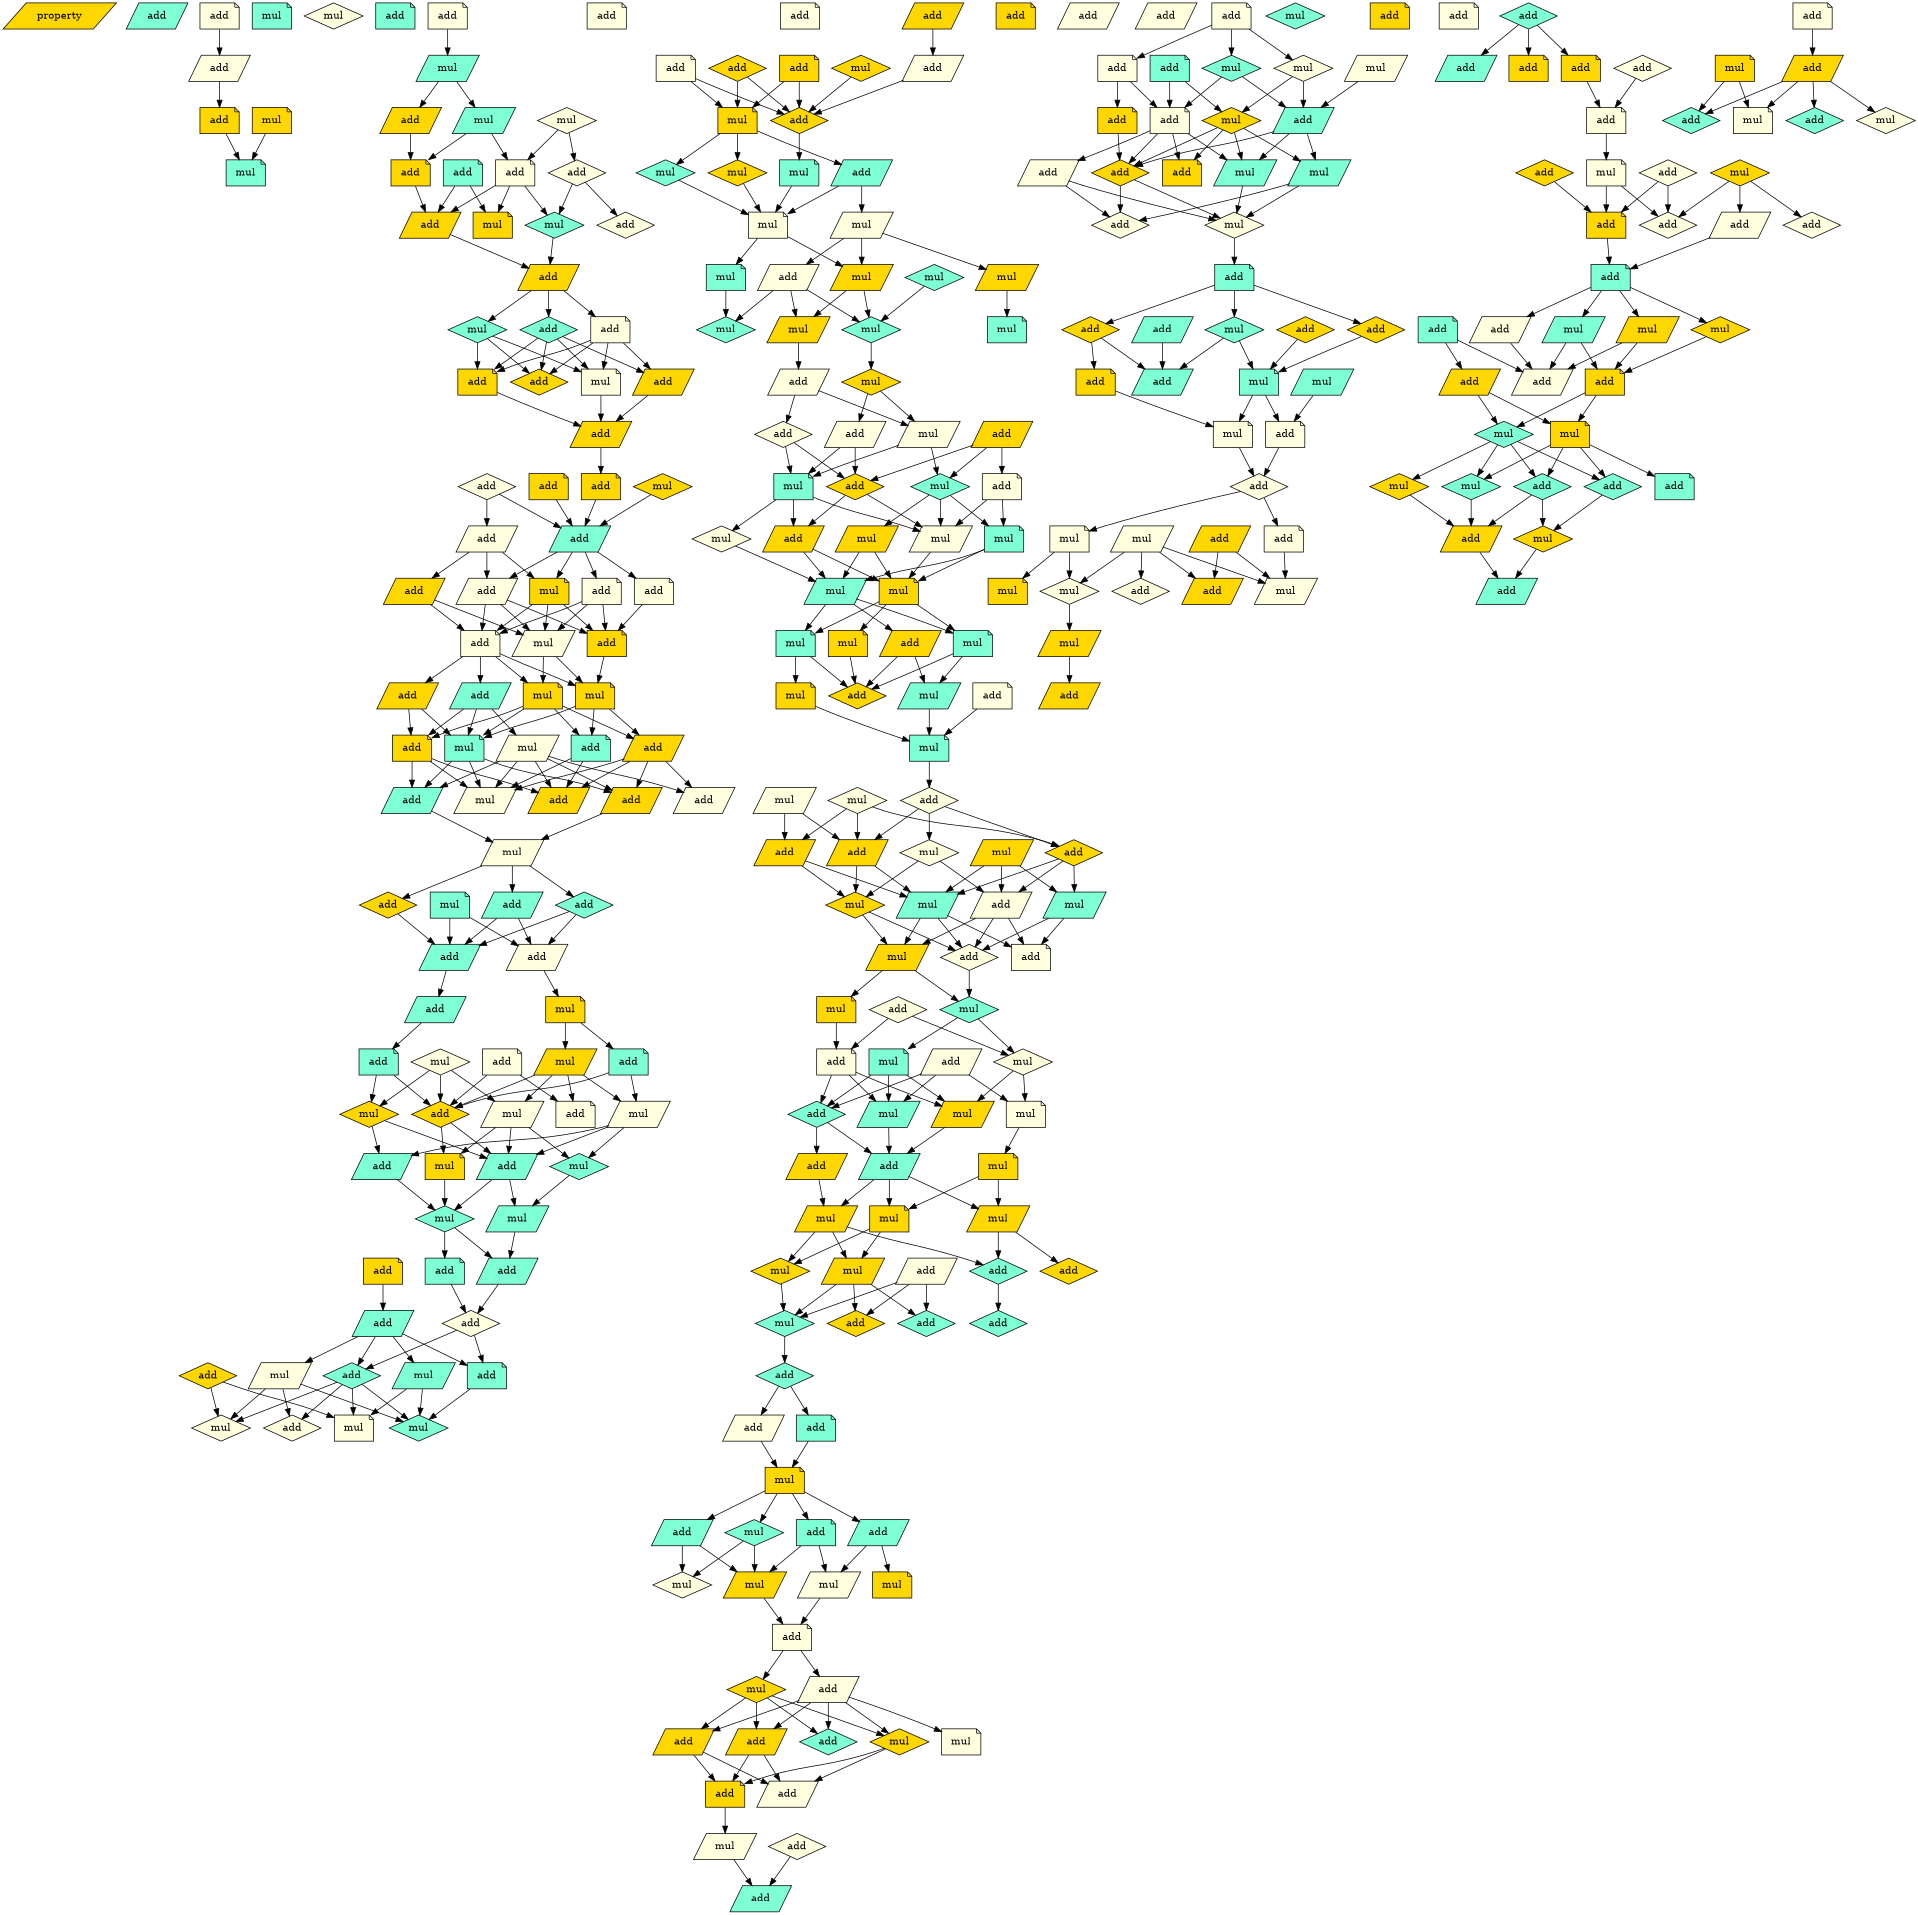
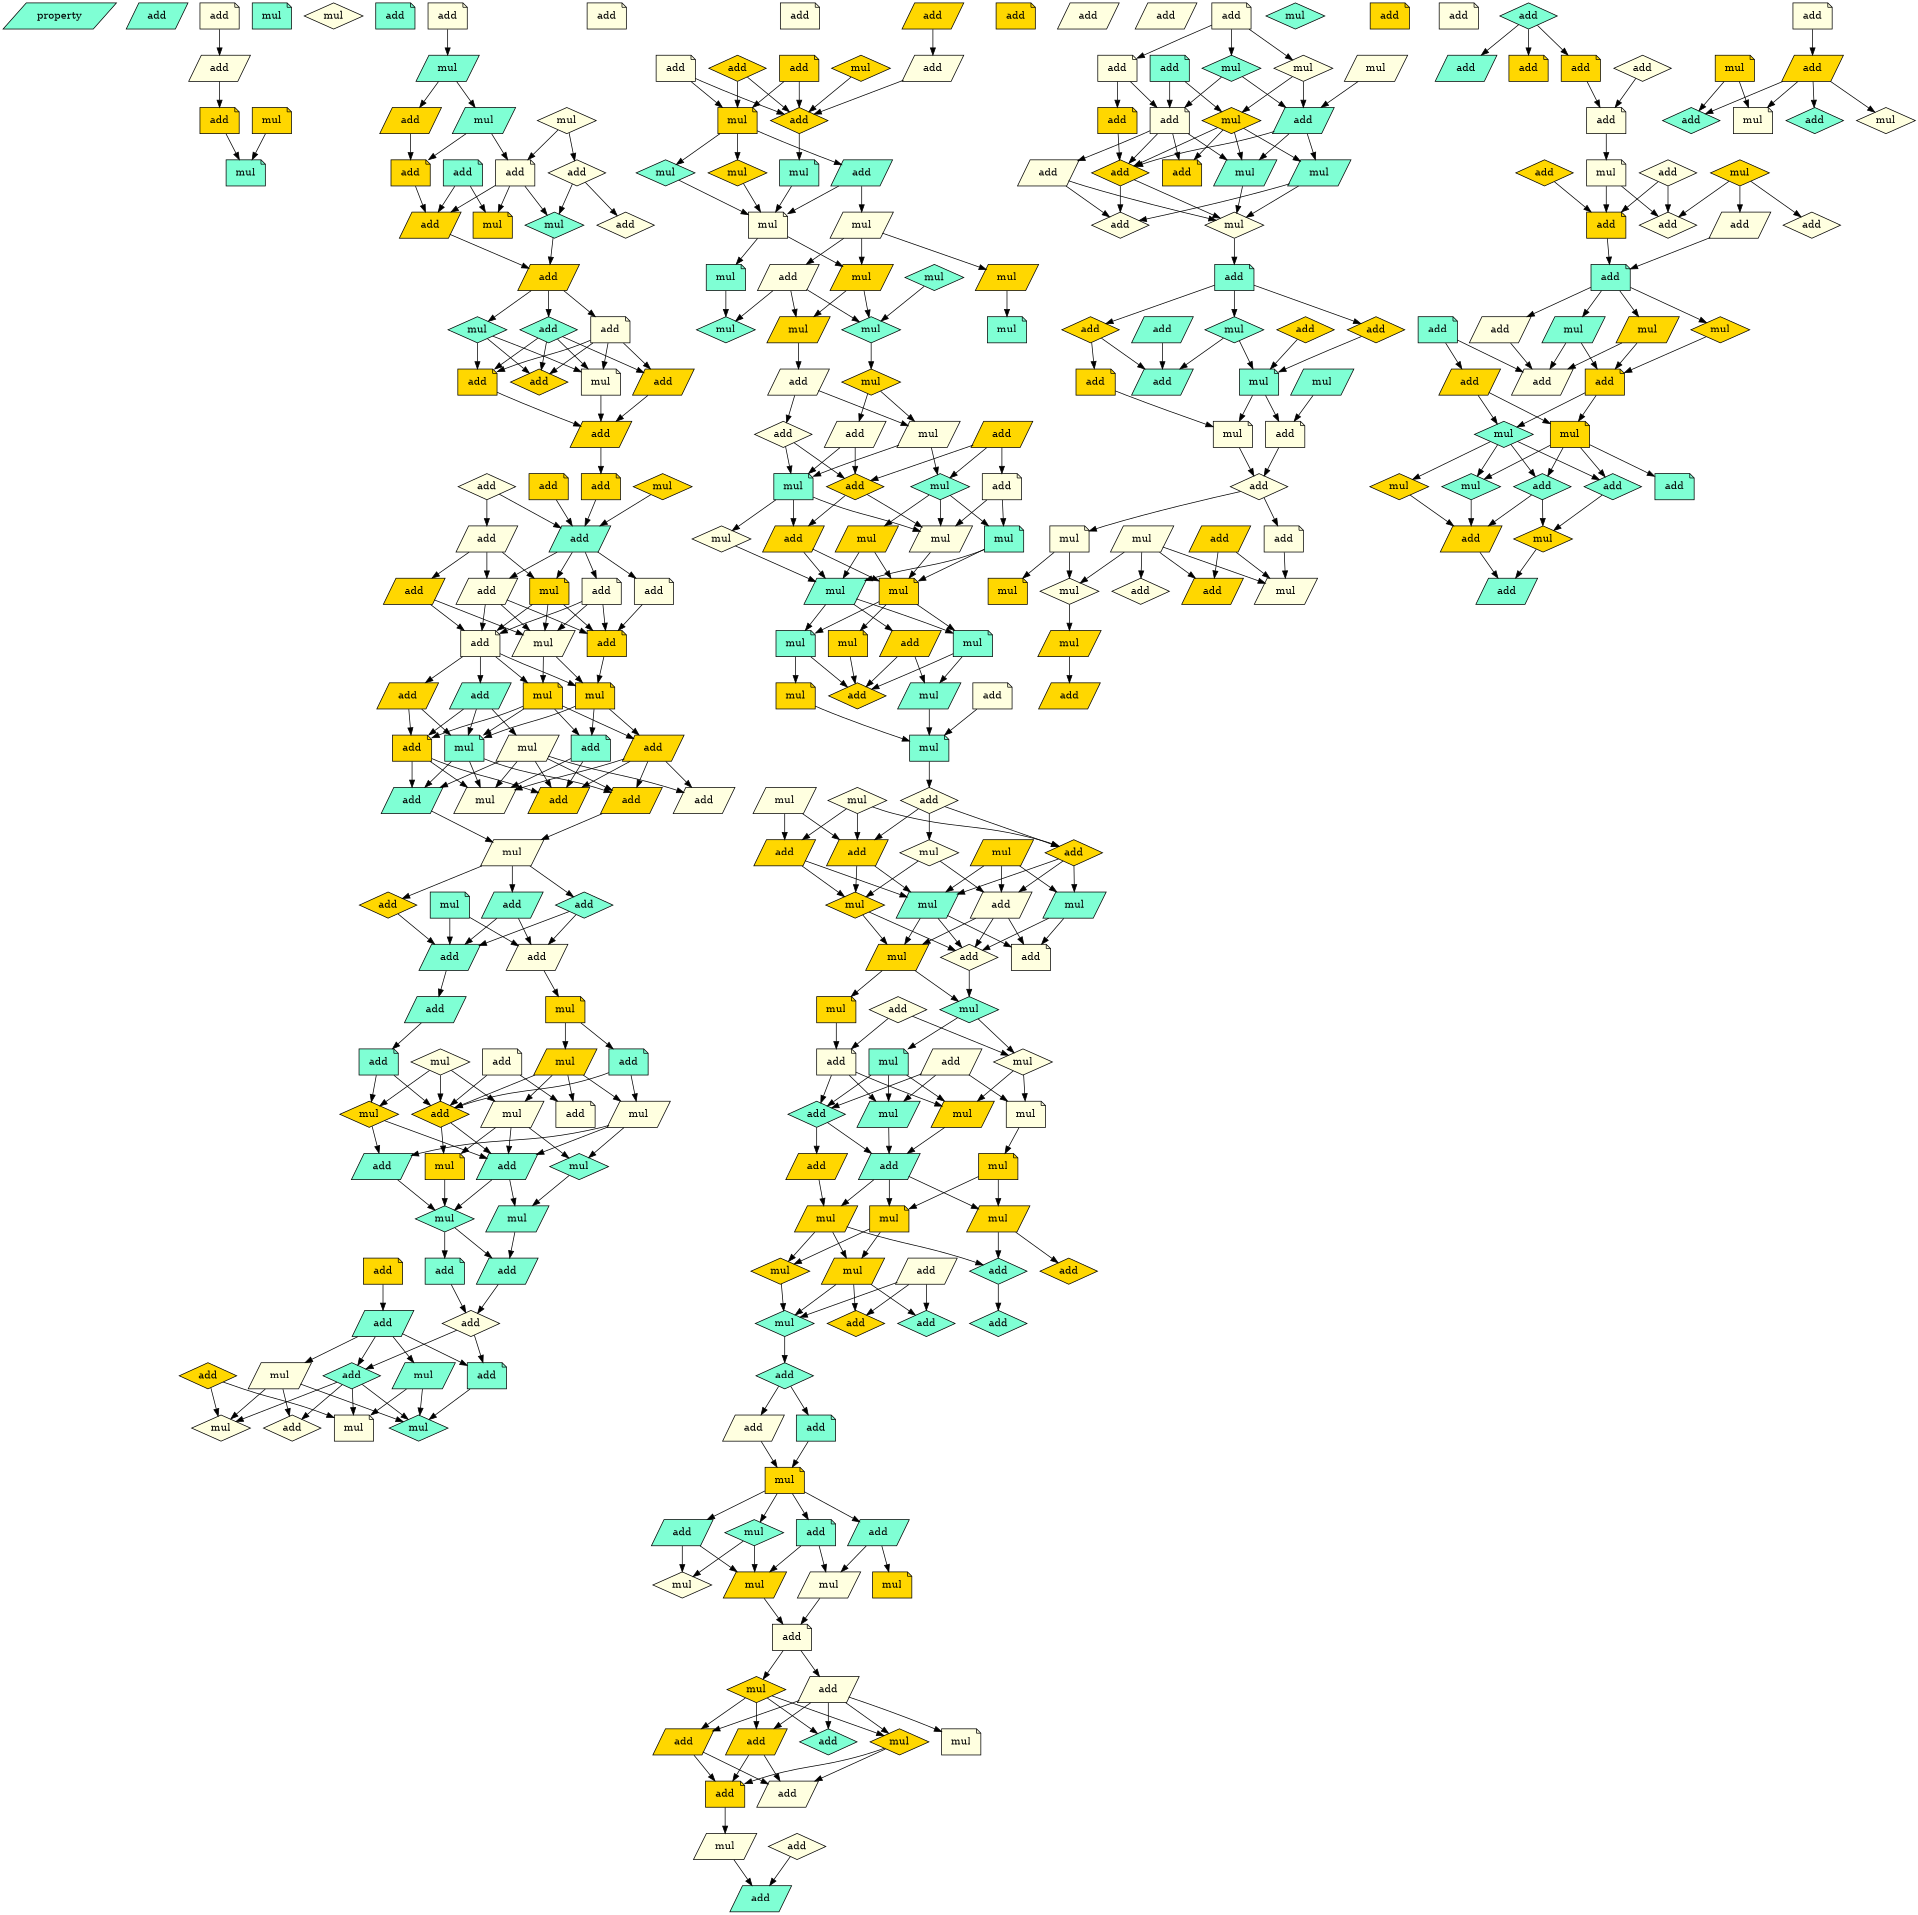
(60, 16) -> (60, 16)
